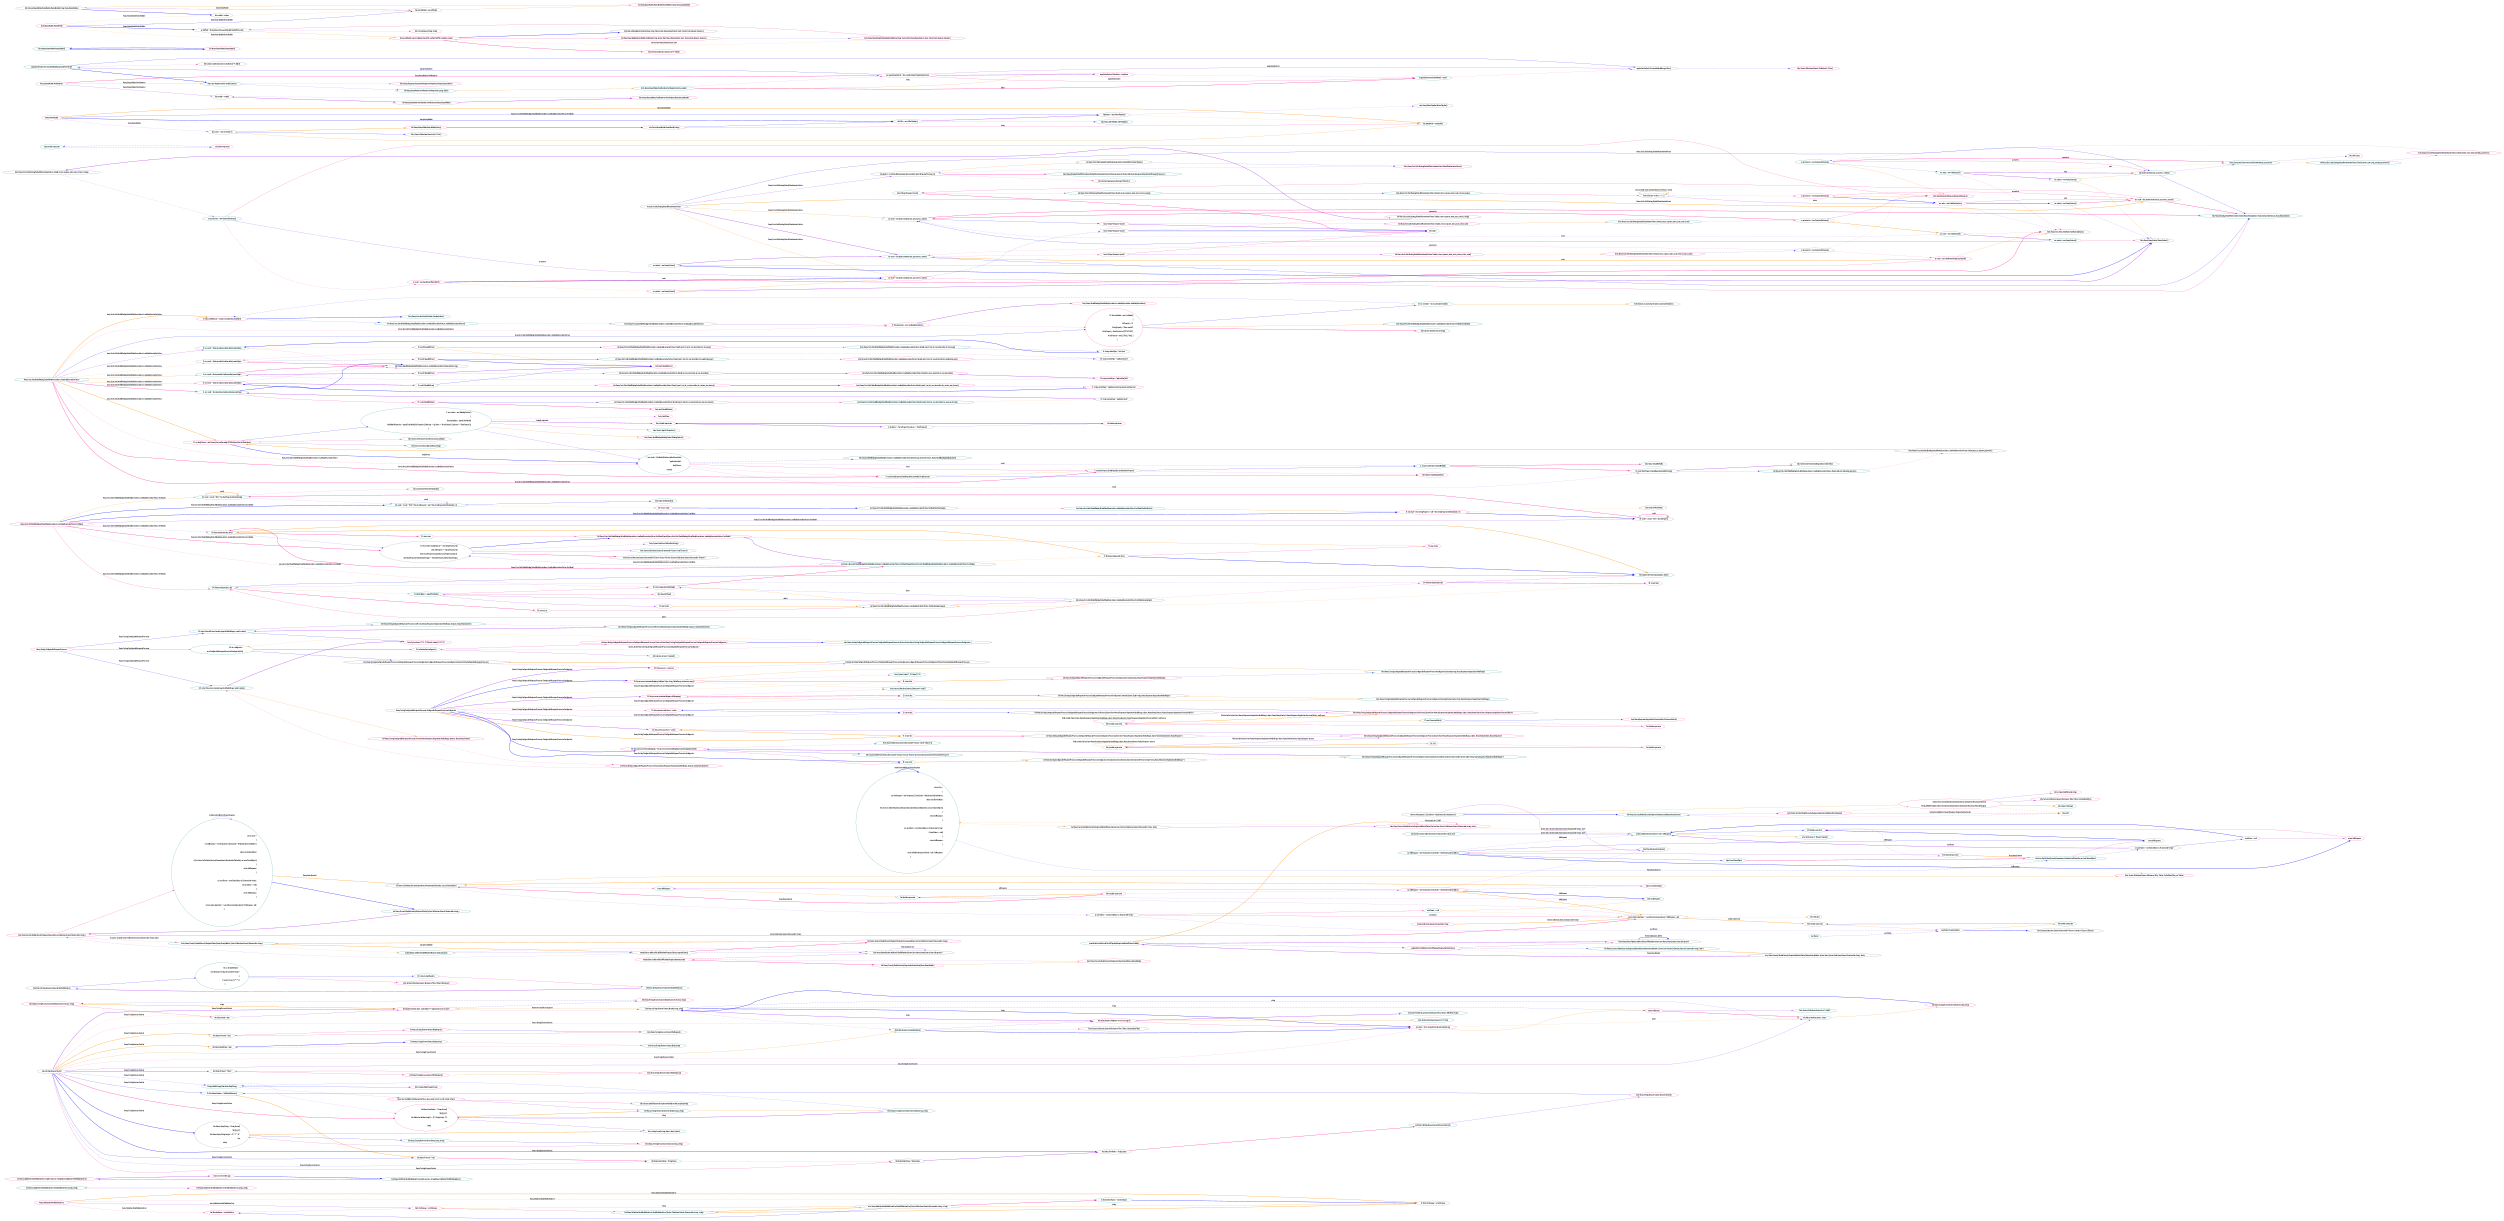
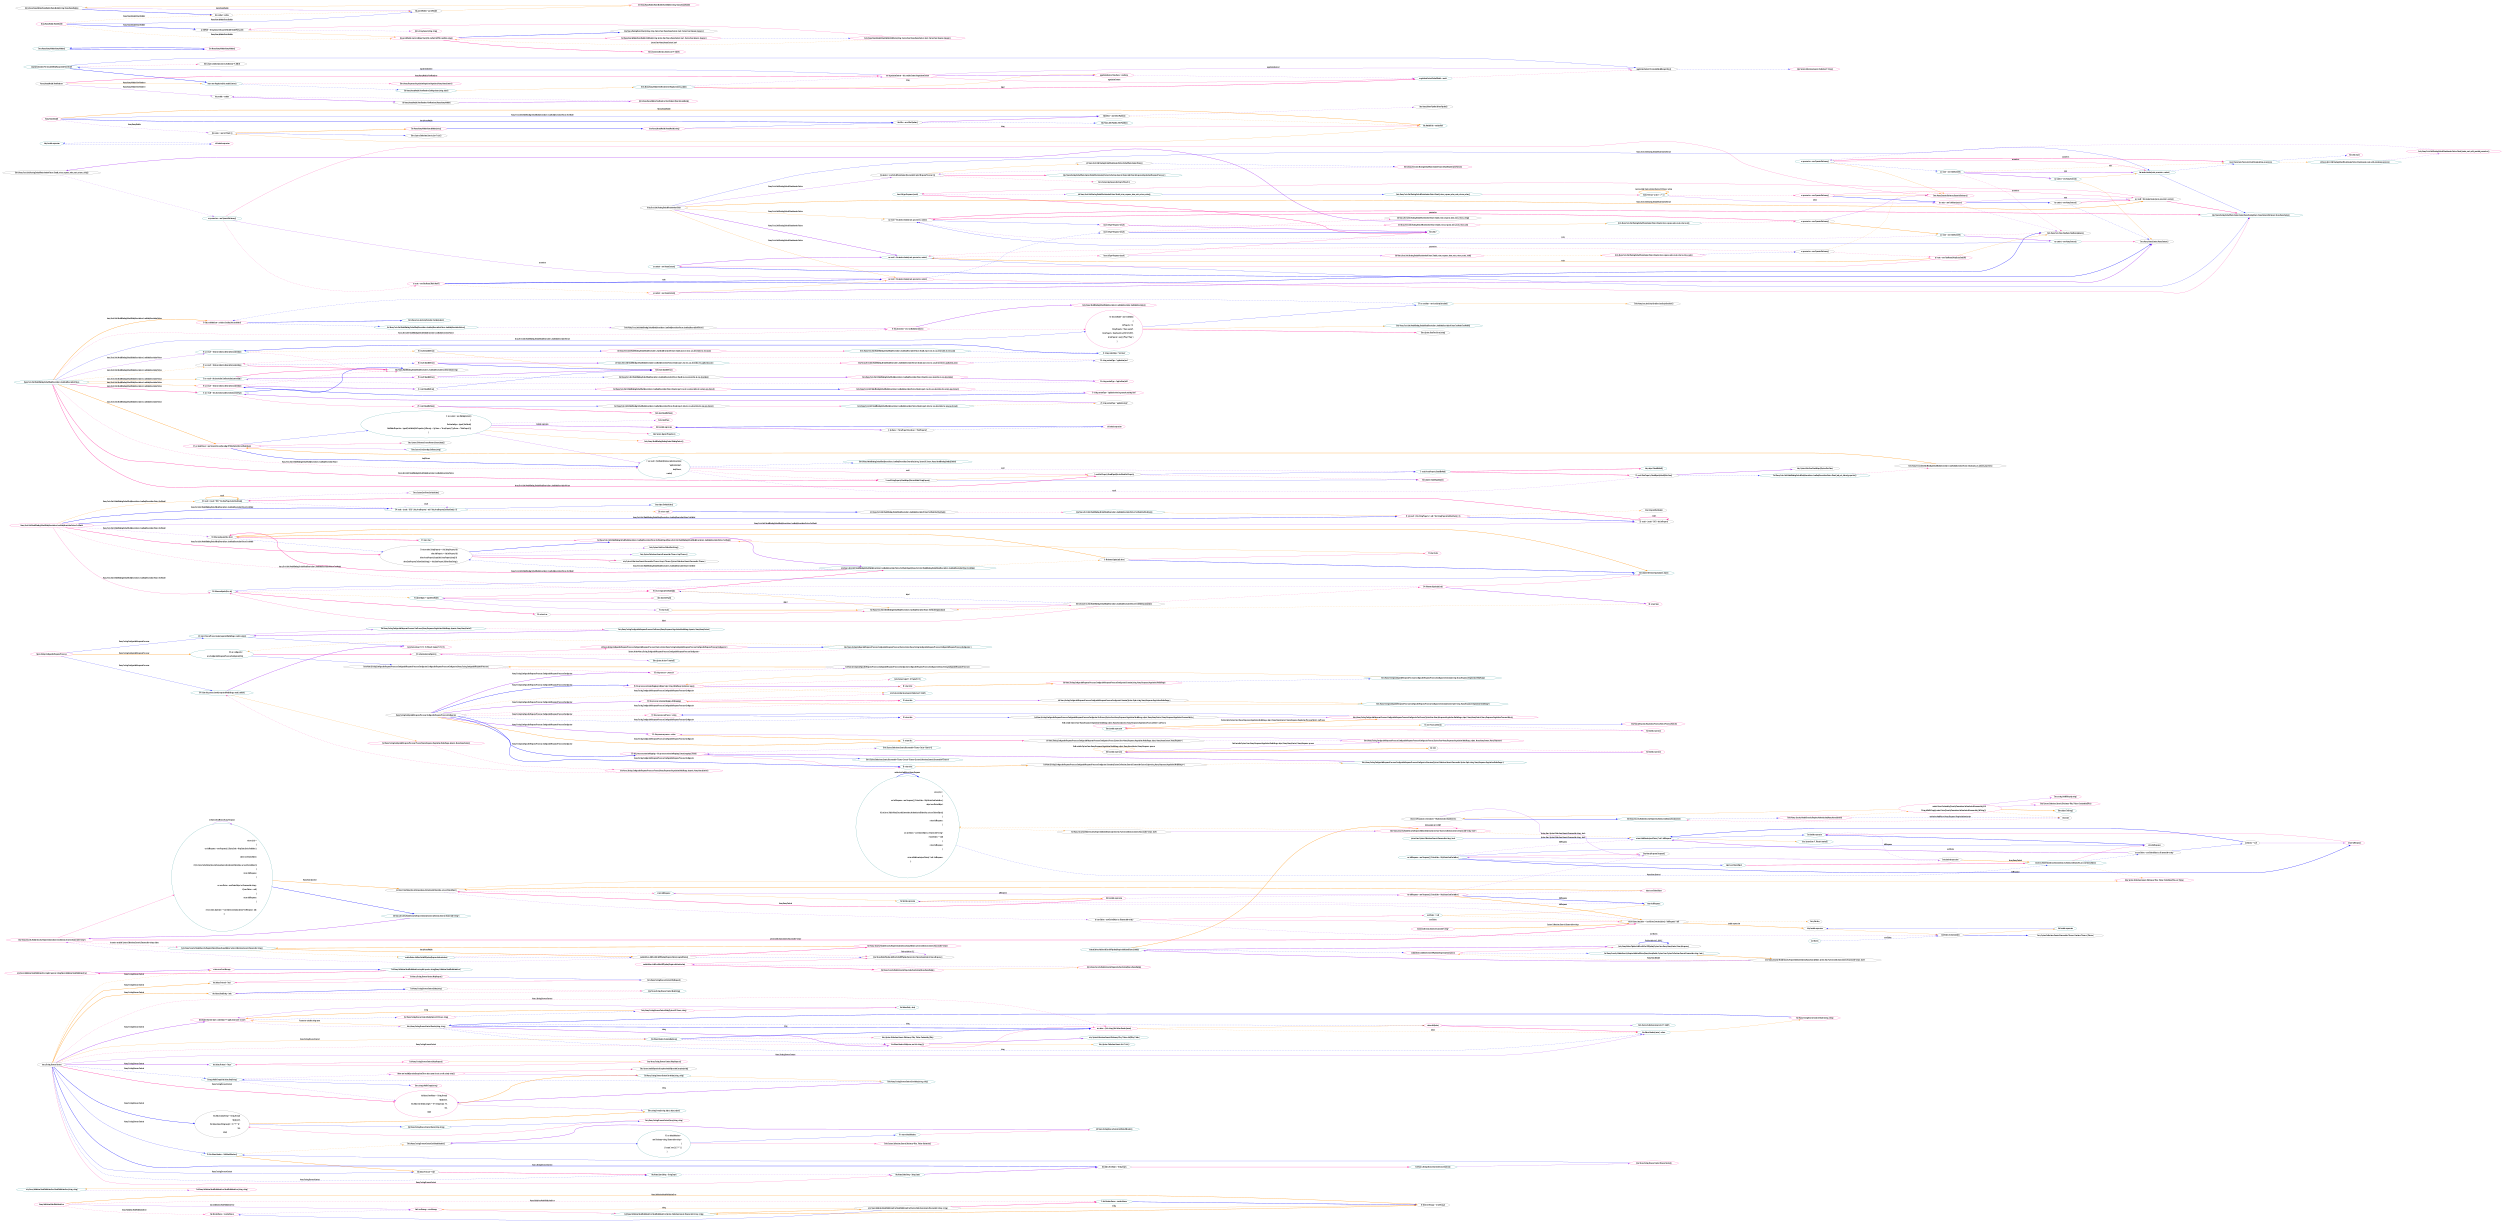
(1250, 280) -> (1250, 281)
(122, 1018) -> (109, 982)
none -> (322, 1149)
